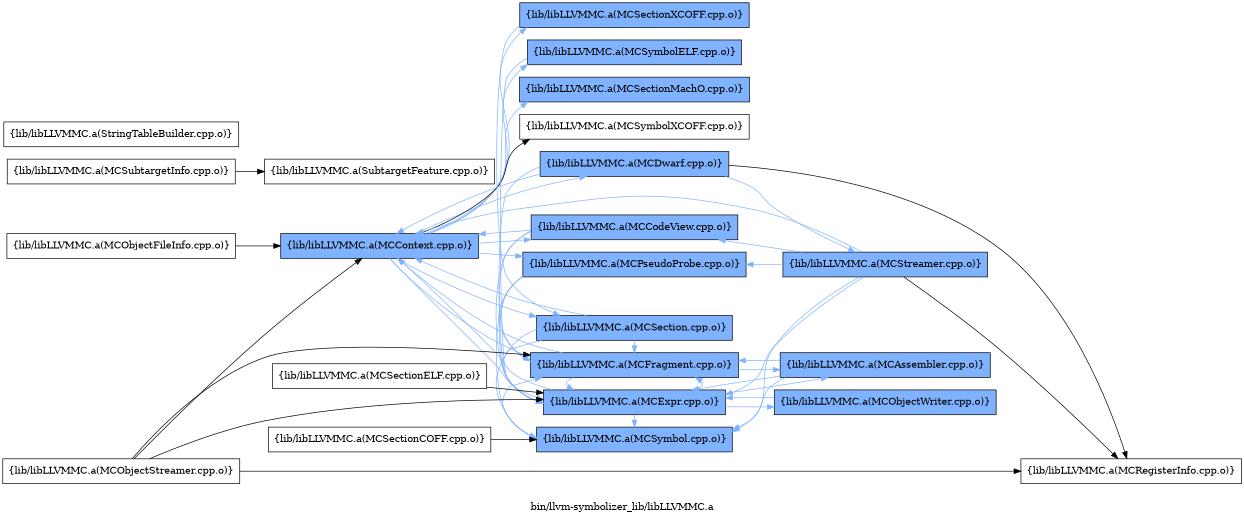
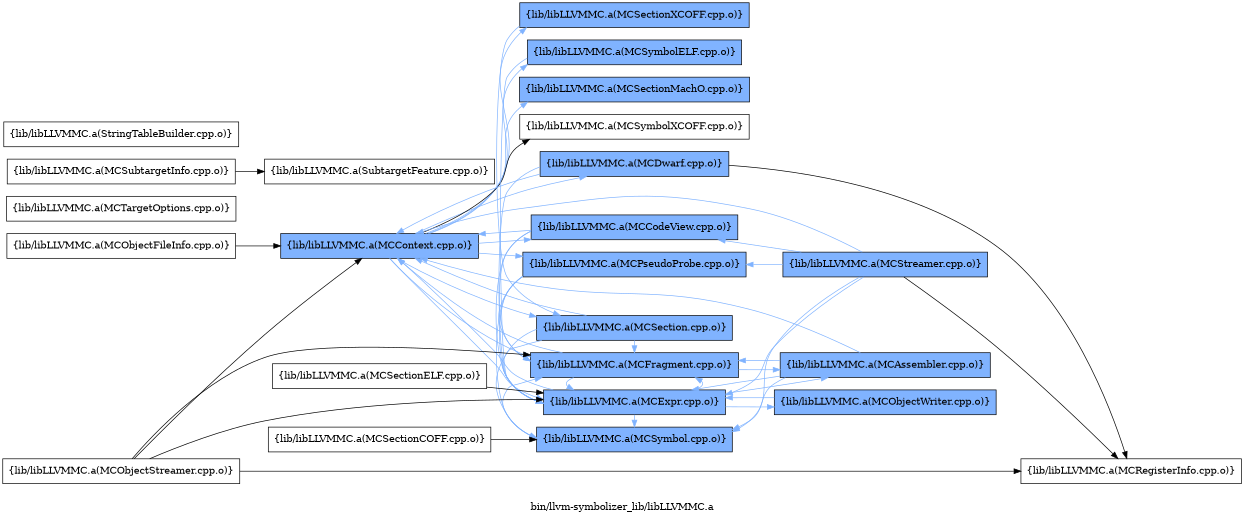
none -> (121, 209)
(779, 211) -> none
none -> (647, 294)
